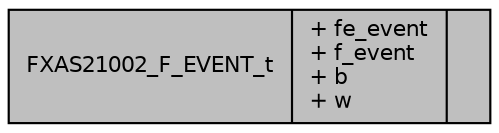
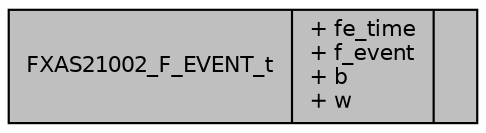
(369, 29) -> (363, 29)
